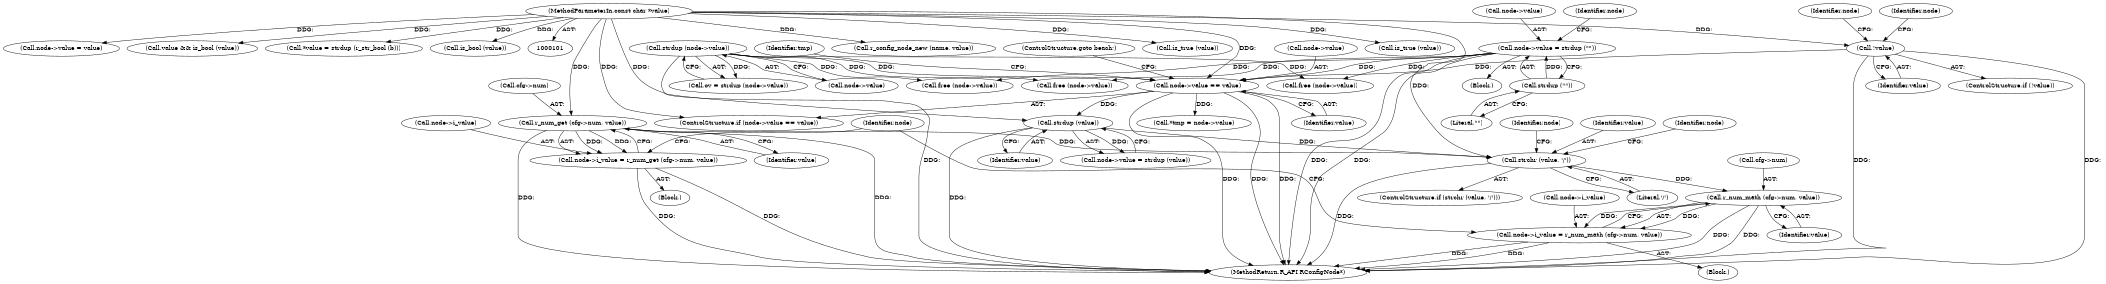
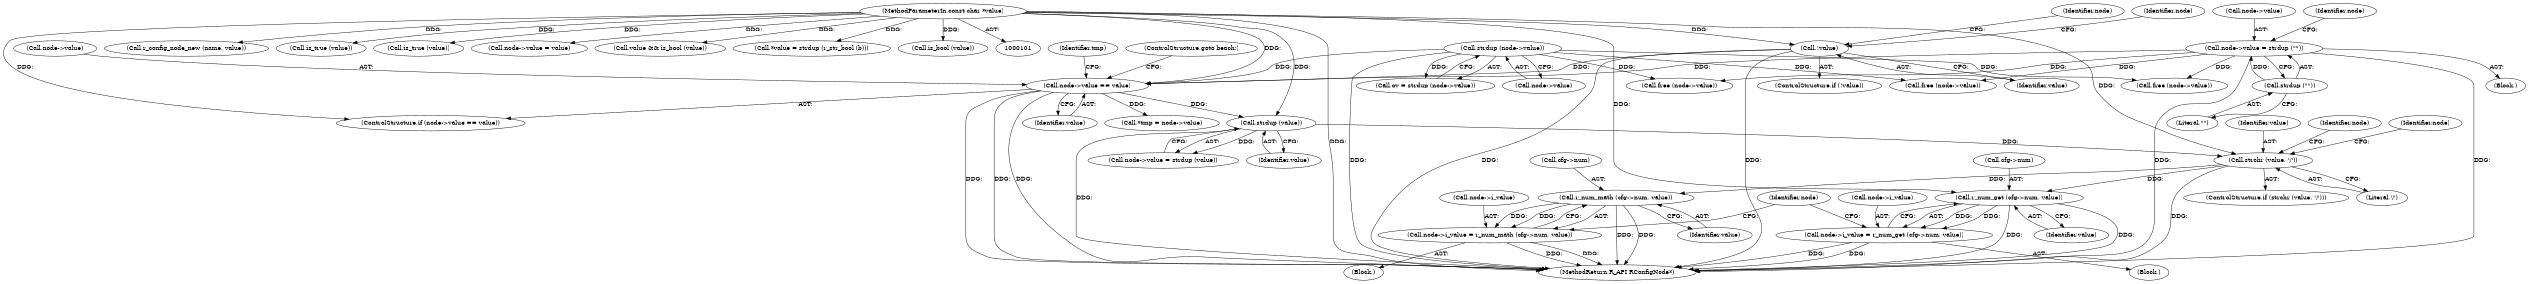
none -> (1328, 95)
(1055, 143) -> (2139, 177)
